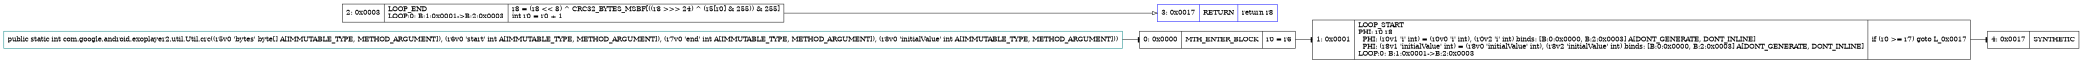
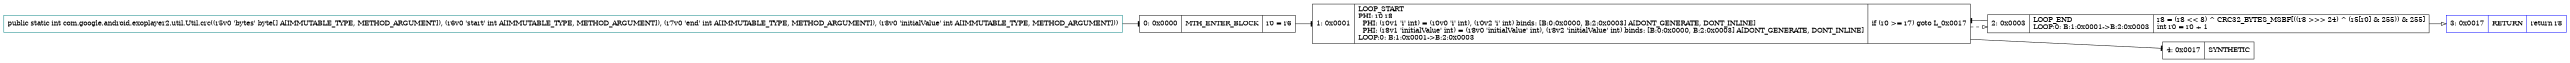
none -> (1980, 21)
none -> (1976, 27)
